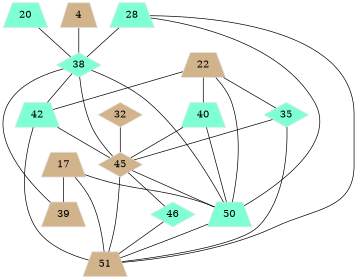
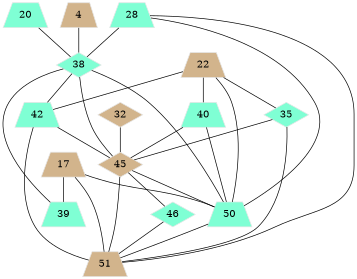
(64, 214) -> (64, 214)
